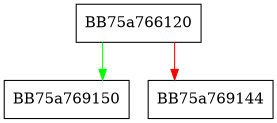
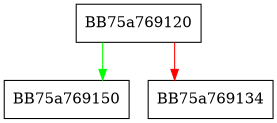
(139, 23) -> (139, 23)
(211, 99) -> (211, 99)
